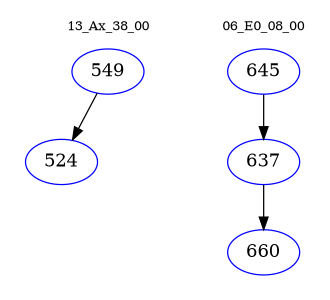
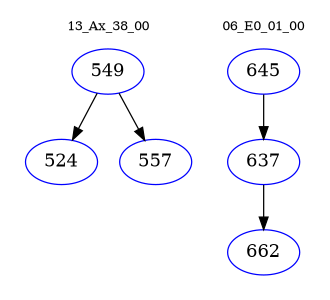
(264, 27) -> (264, 27)
none -> (156, 162)
(264, 252) -> (264, 252)
